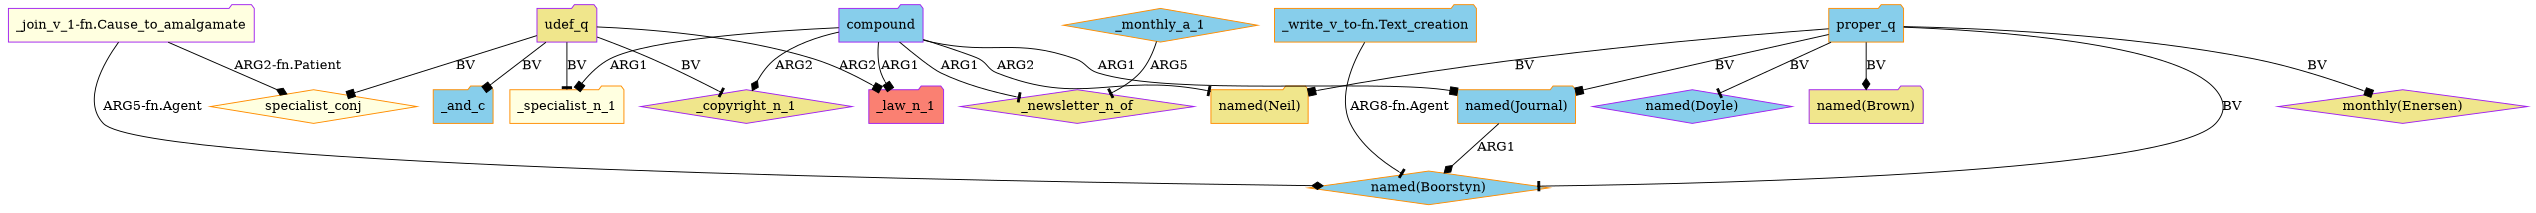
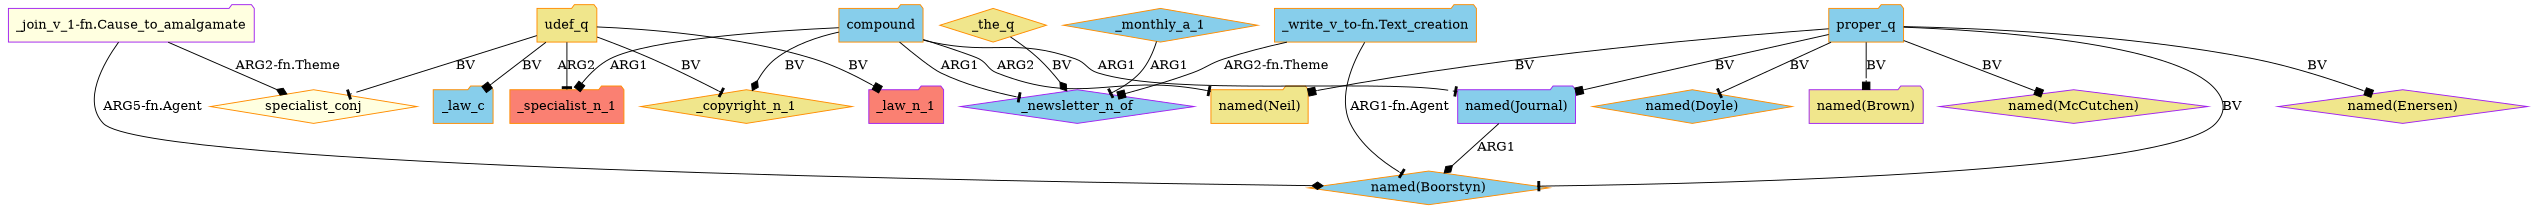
(567, 25) -> (567, 25)
(881, 25) -> (881, 25)
none -> (993, 25)
(1866, 60) -> (1866, 60)
(879, 62) -> none
(447, 64) -> (447, 64)
(288, 66) -> (288, 66)
(577, 66) -> (577, 66)
(795, 66) -> (795, 66)
(858, 66) -> (858, 66)
(1169, 66) -> (1169, 66)
none -> (1207, 66)
(1209, 85) -> (1209, 85)
(463, 107) -> (463, 107)
(567, 107) -> (567, 107)
(746, 107) -> (746, 107)
(1077, 107) -> (1077, 107)
(1400, 107) -> (1400, 107)
(1517, 107) -> (1517, 107)
(1692, 107) -> (1692, 107)
none -> (2074, 107)
(2403, 107) -> (2403, 107)
